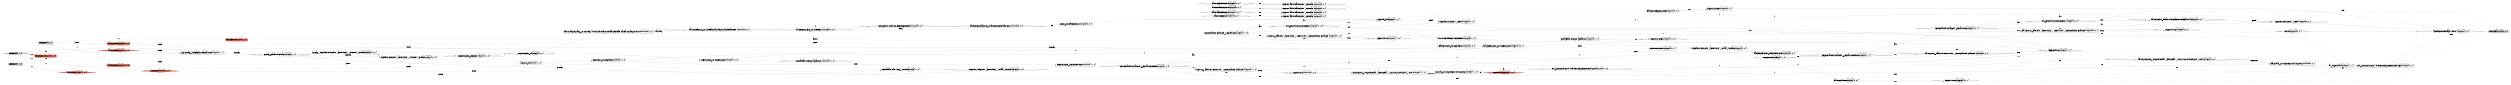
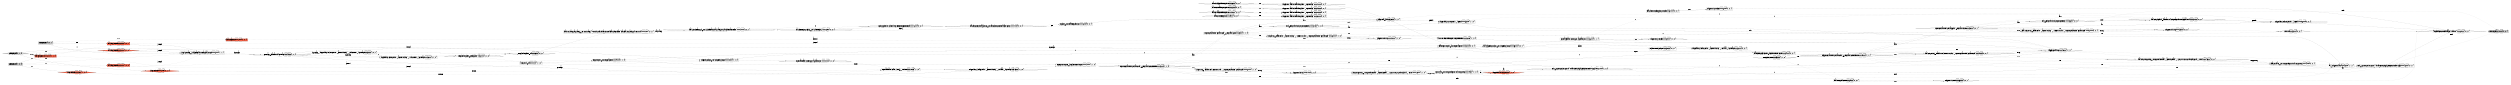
(77, 43) -> (77, 43)
